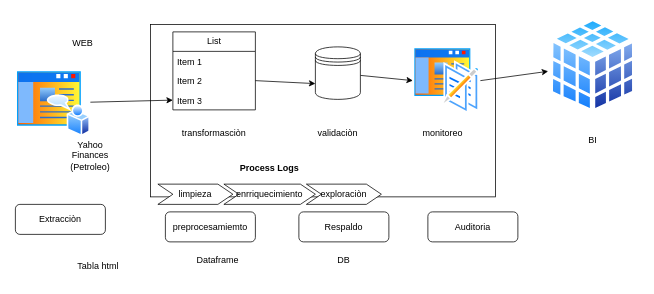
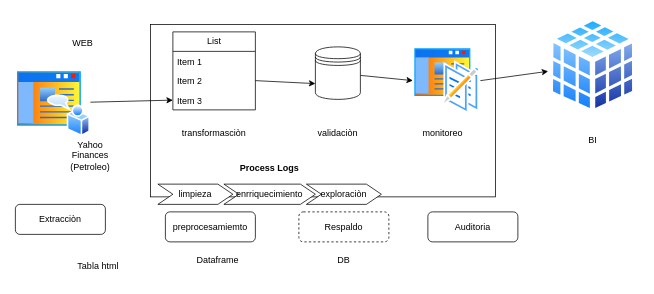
(344, 227) -> (344, 227)
